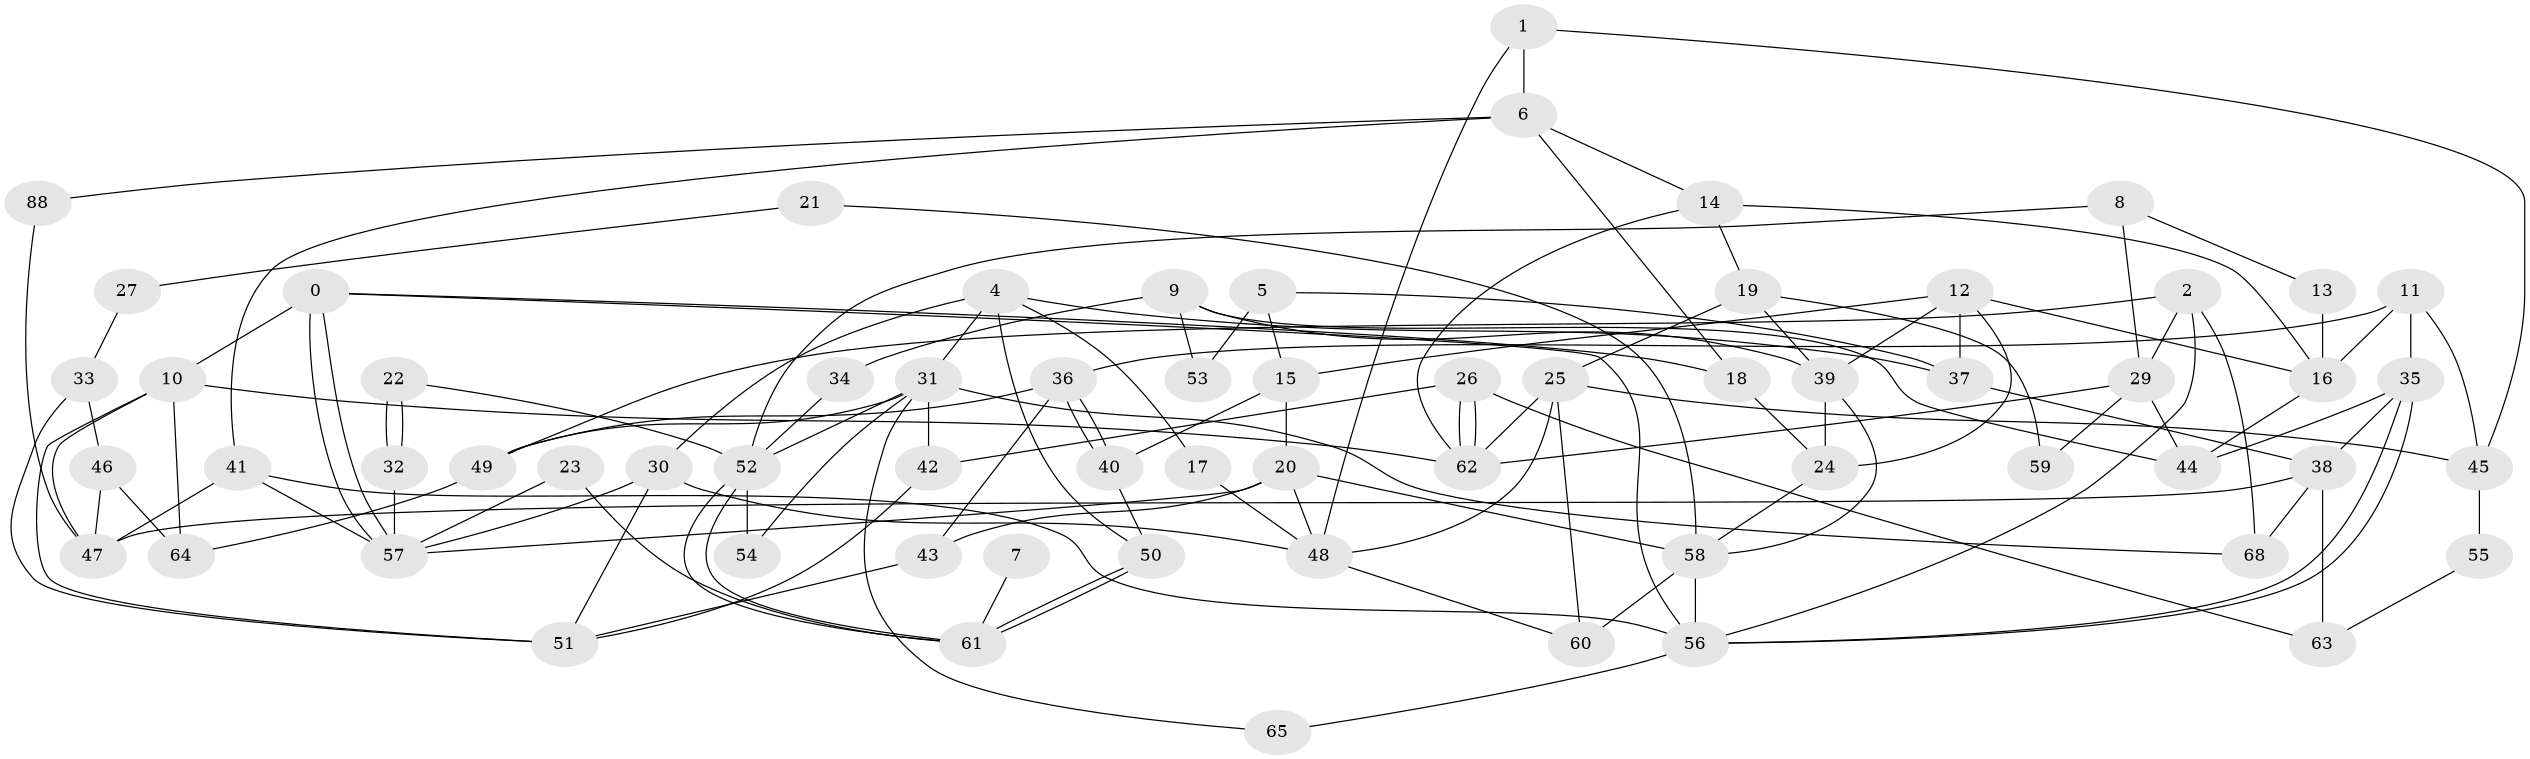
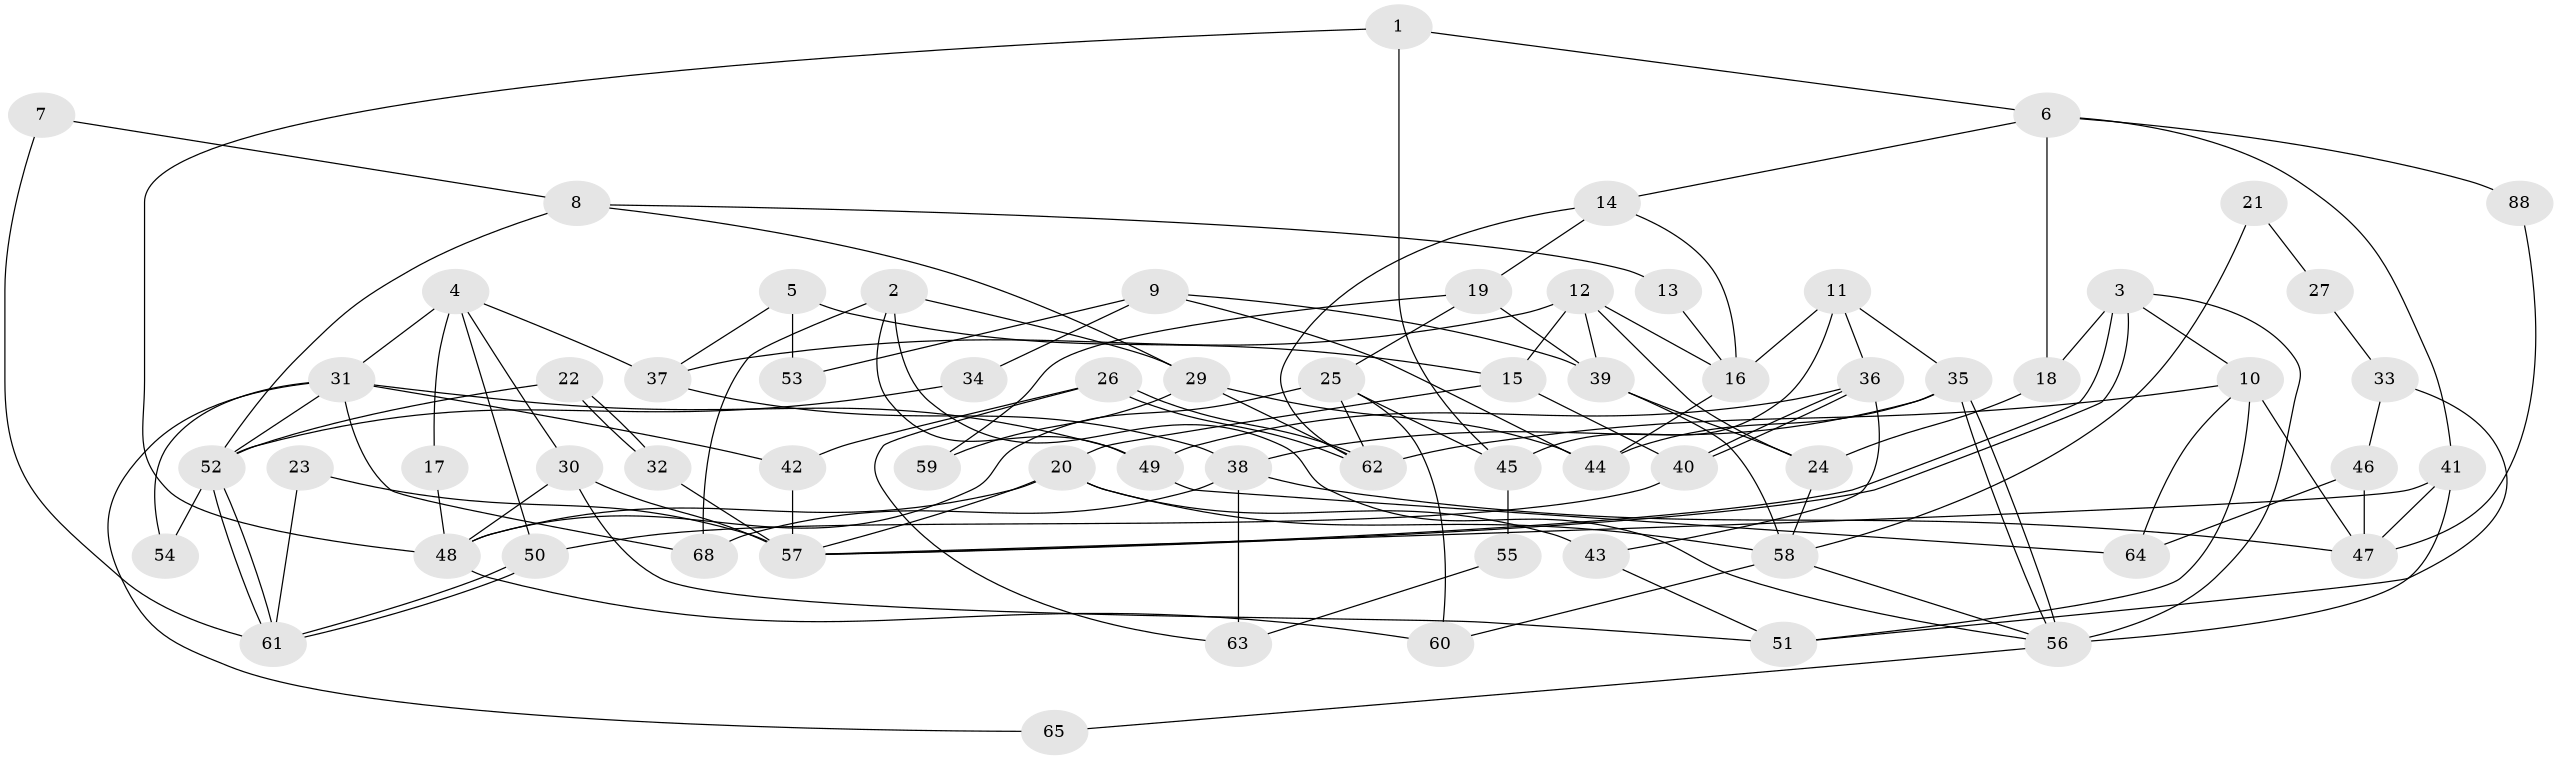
none -> (309, 159)
(316, 292) -> (2120, 292)
(775, 586) -> (793, 503)
